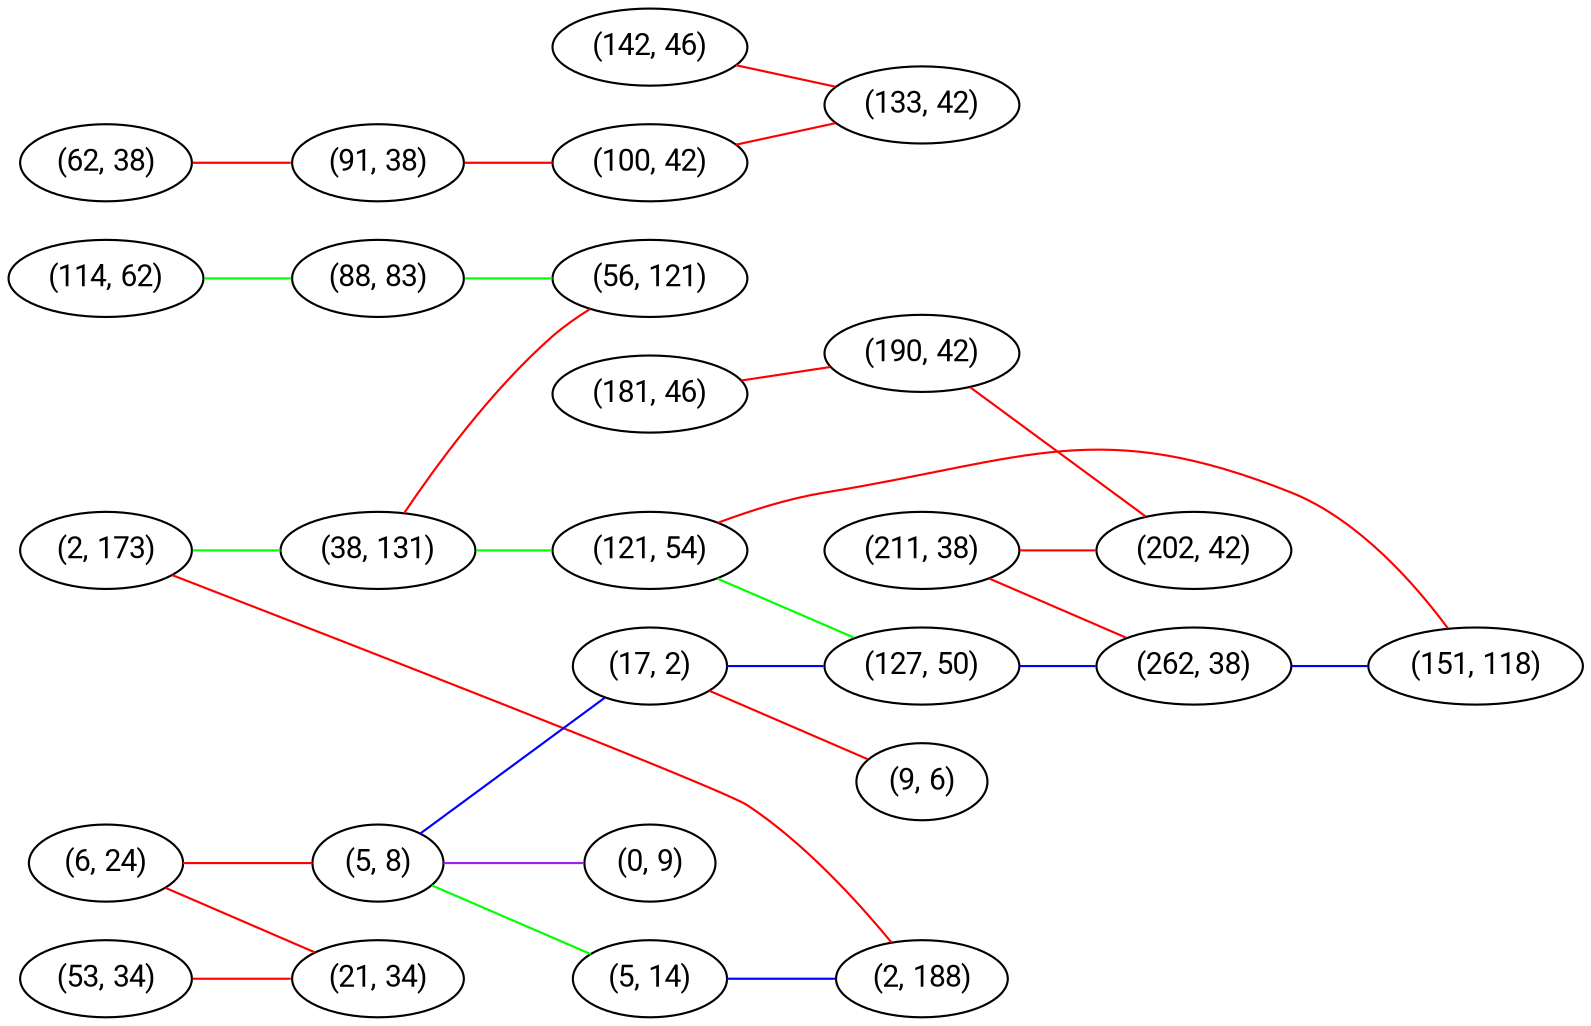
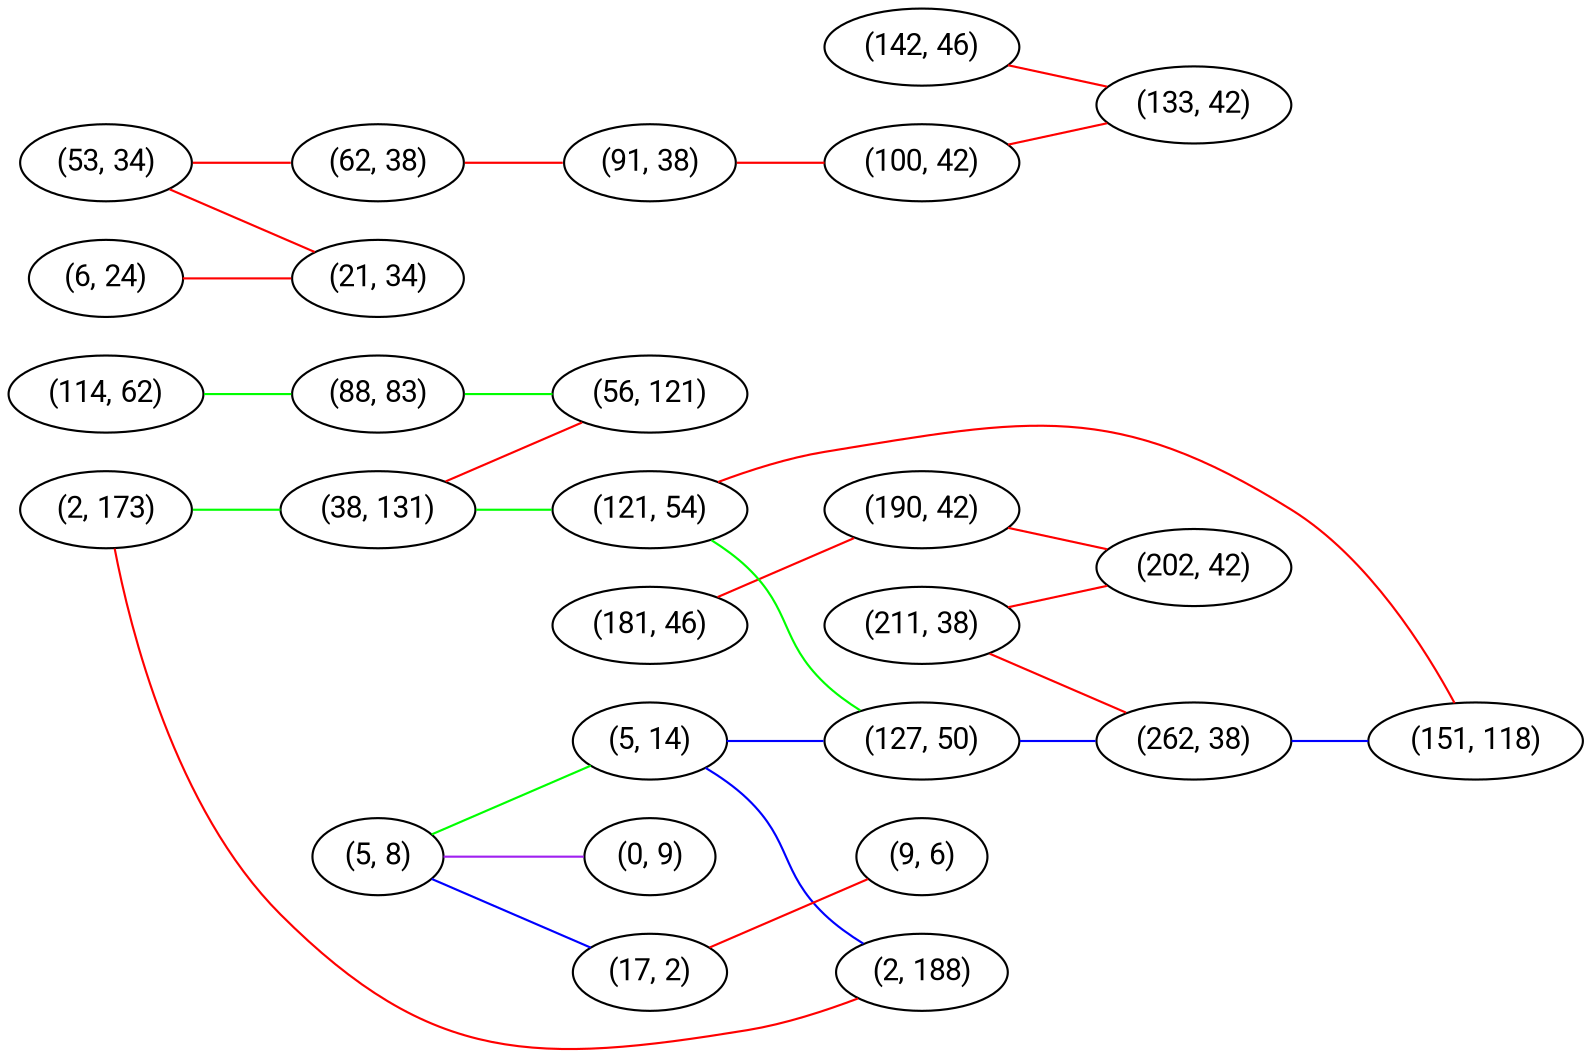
none -> (242, 163)
(775, 666) -> (775, 741)
(248, 863) -> none
